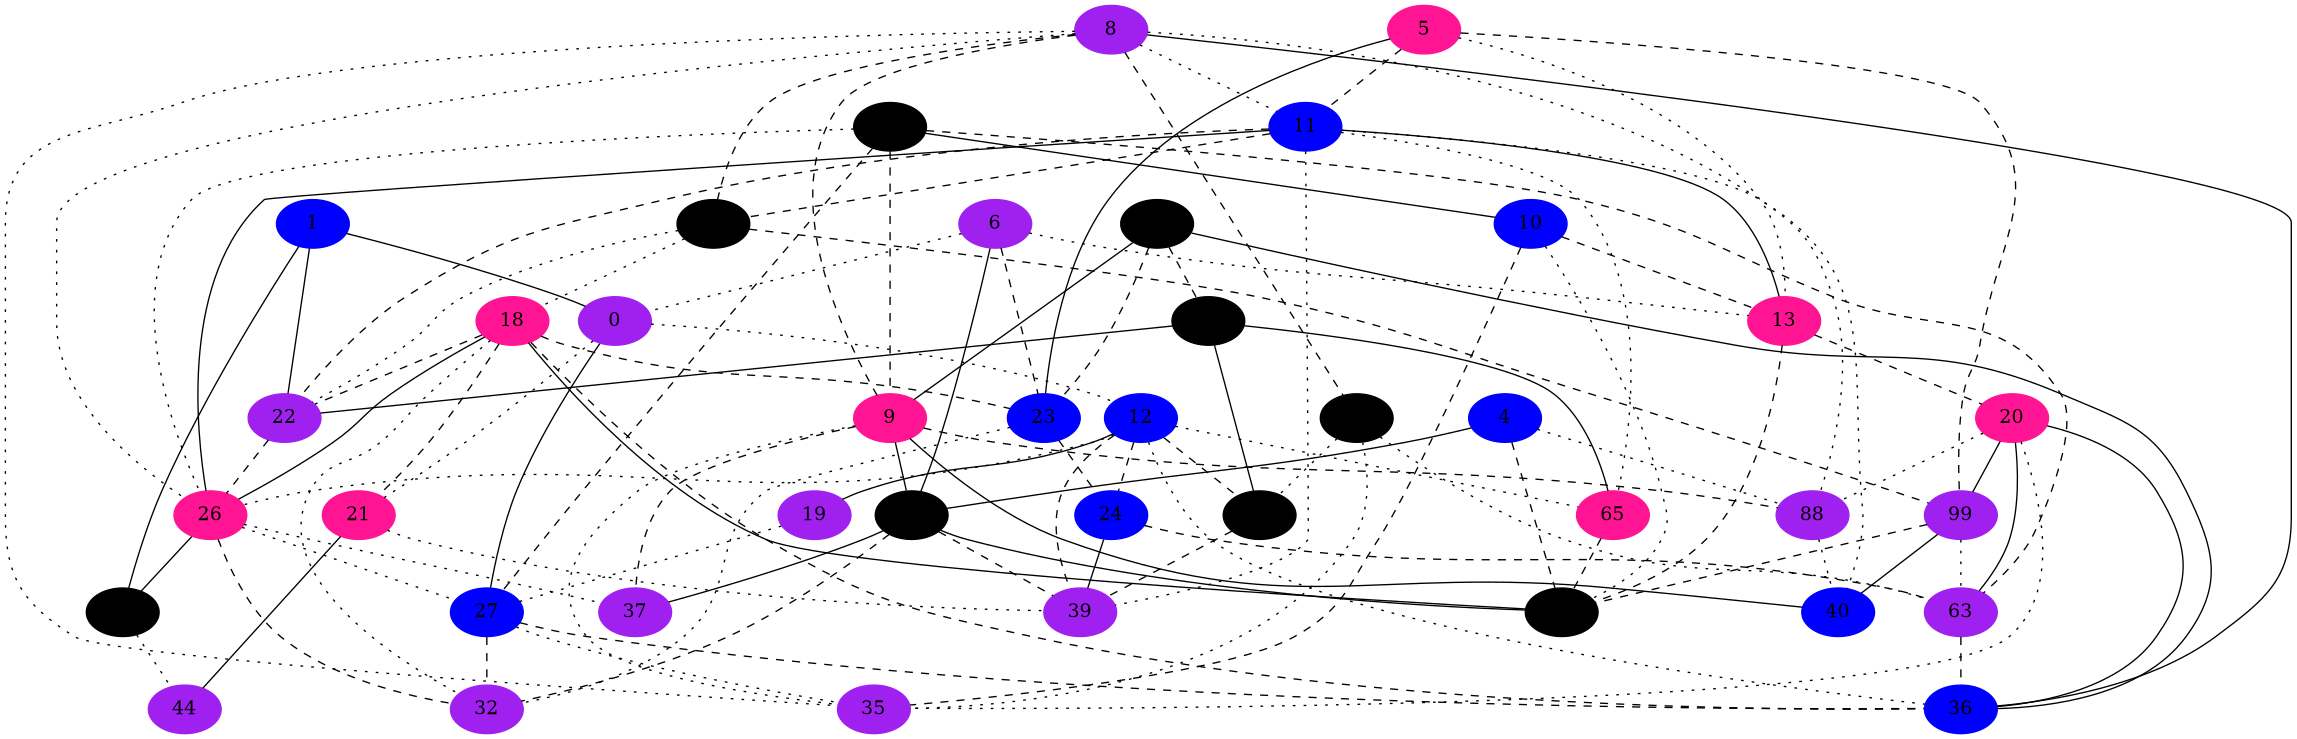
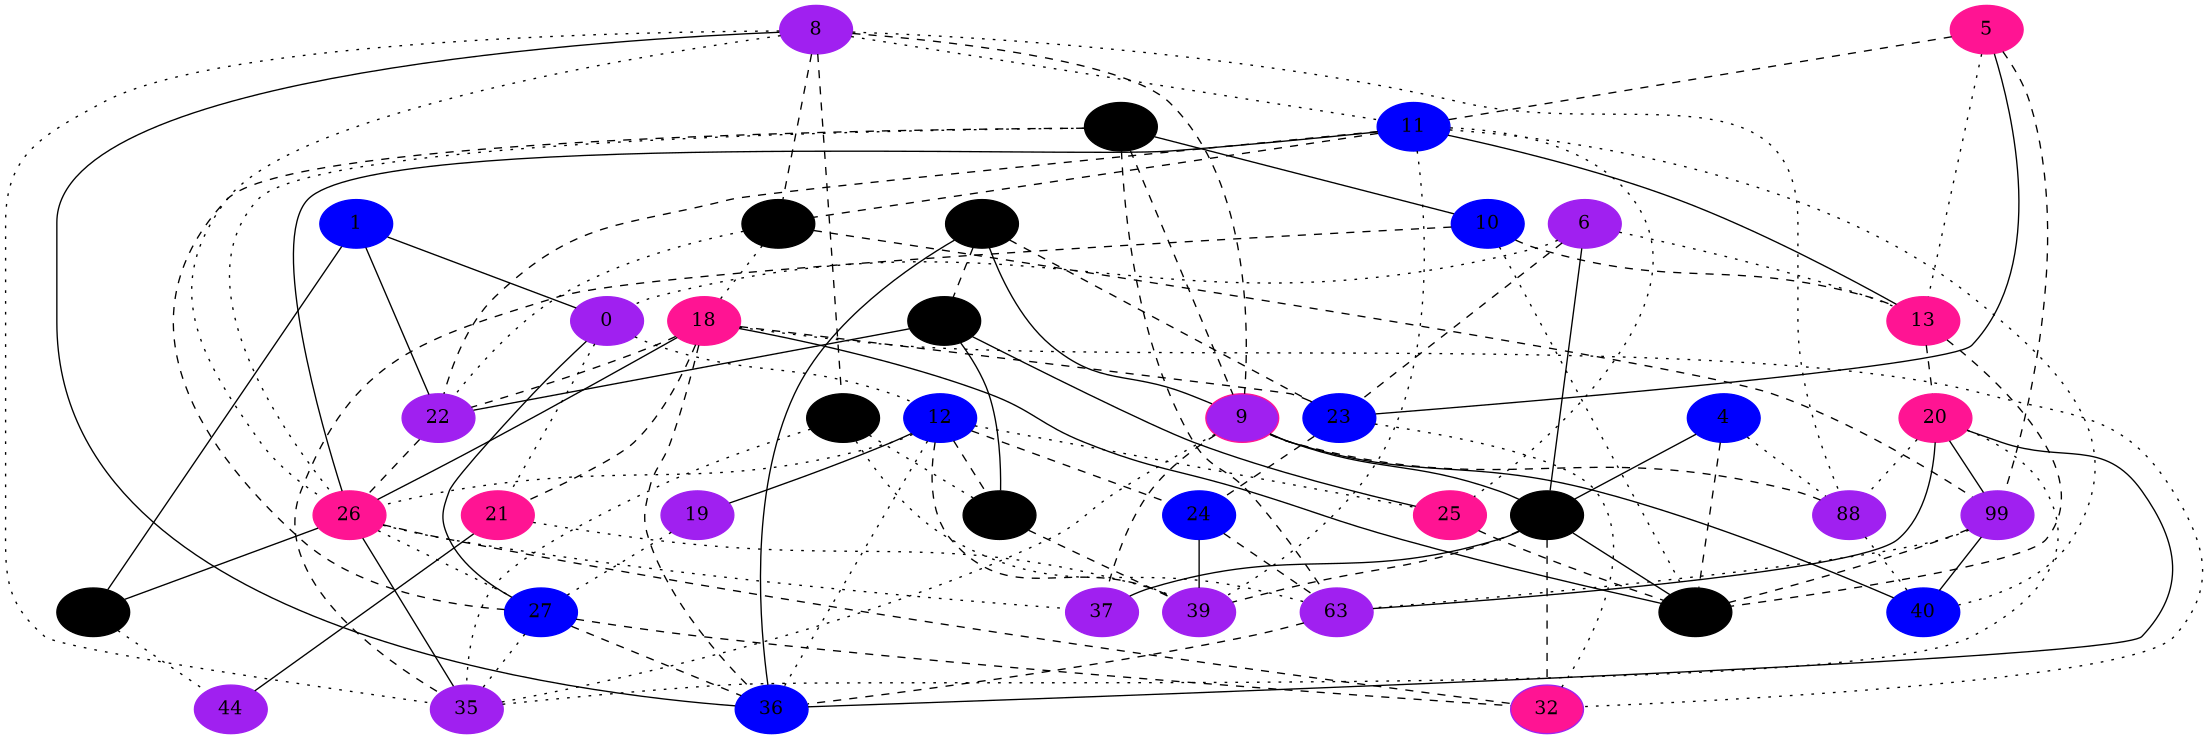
(890, 418) -> (1242, 418)
(1613, 515) -> (1450, 515)
none -> (408, 612)
(487, 709) -> (1547, 709)
